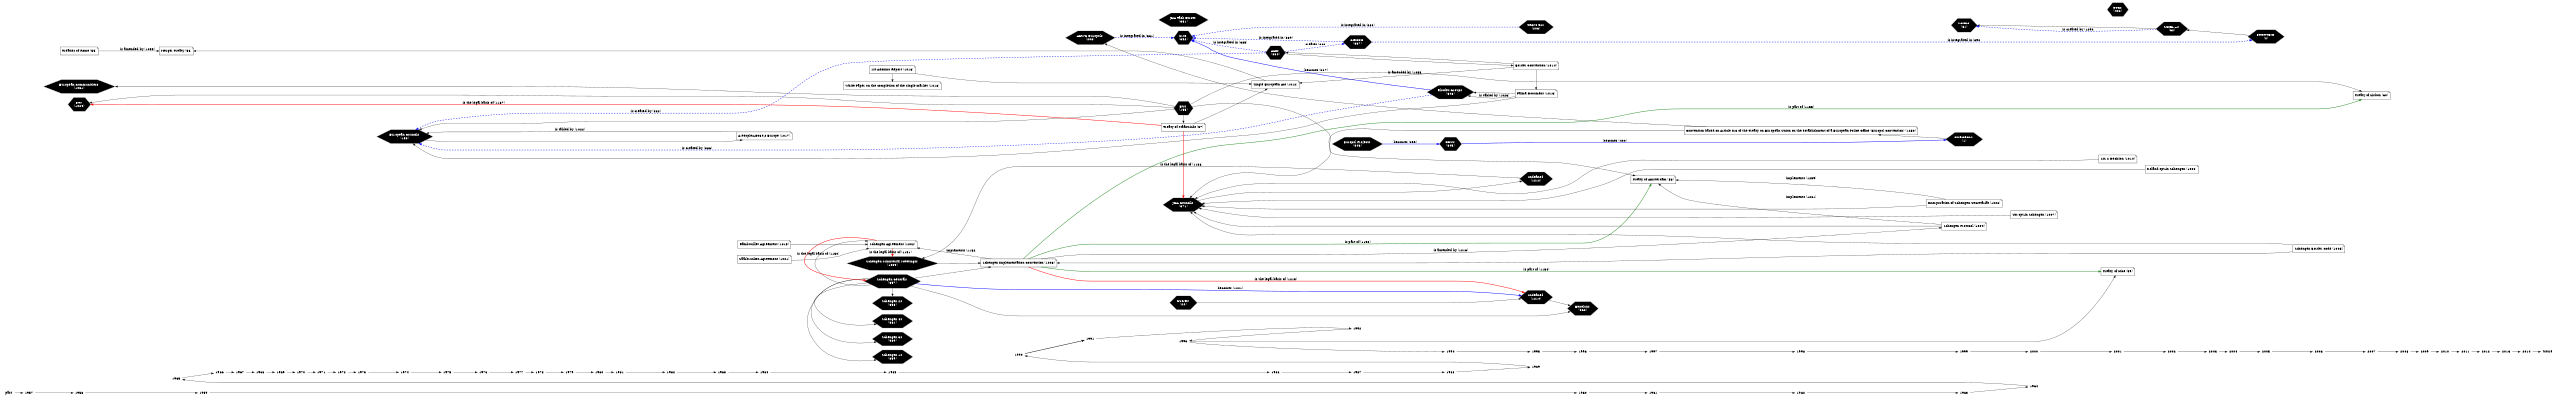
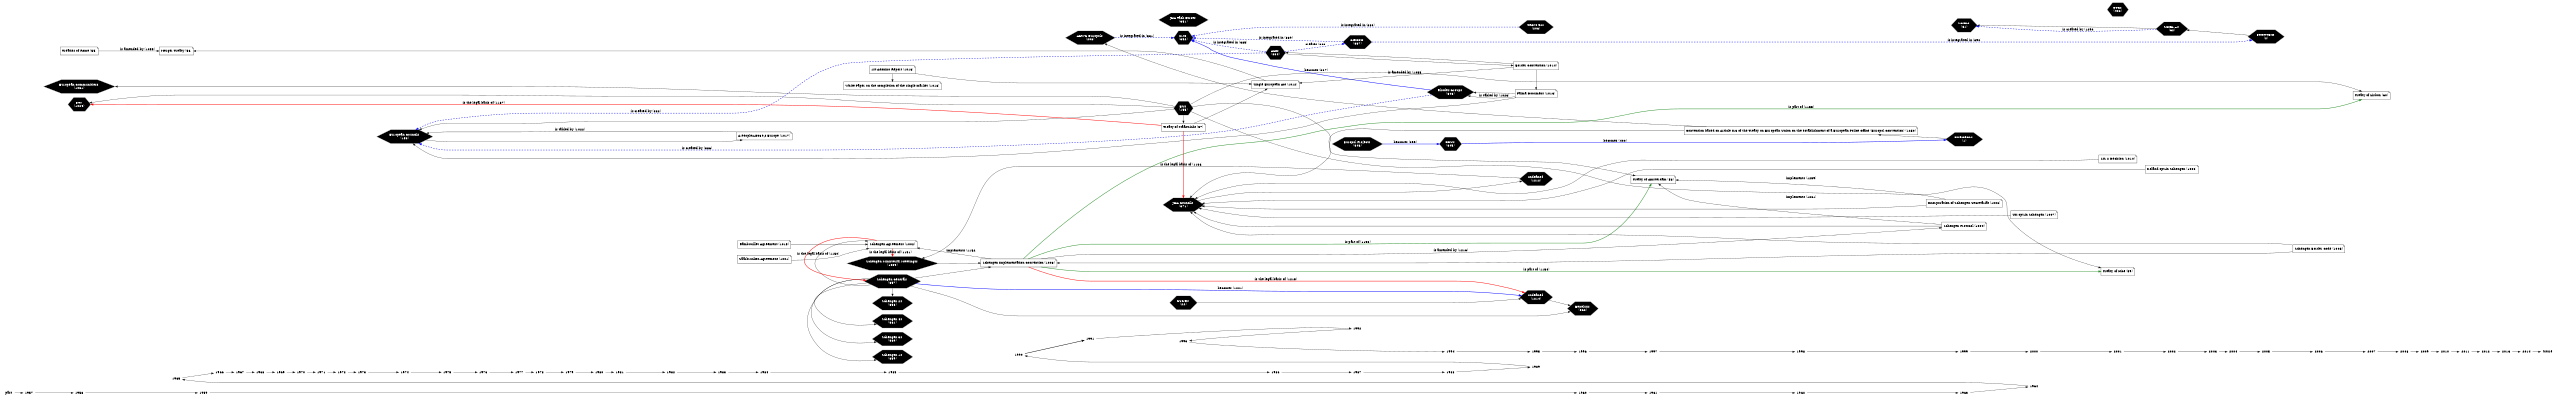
(1665, 341) -> (1656, 188)
